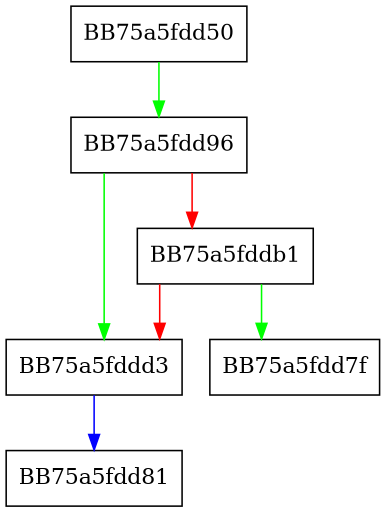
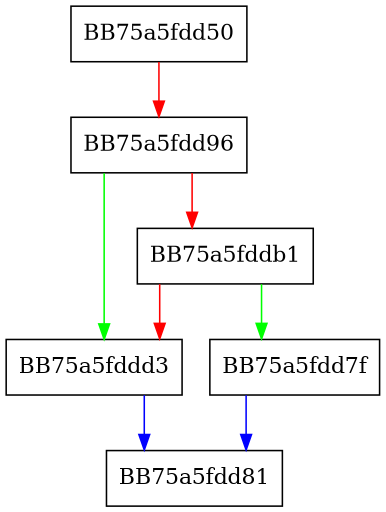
(159, 82) -> (159, 82)
none -> (246, 415)
